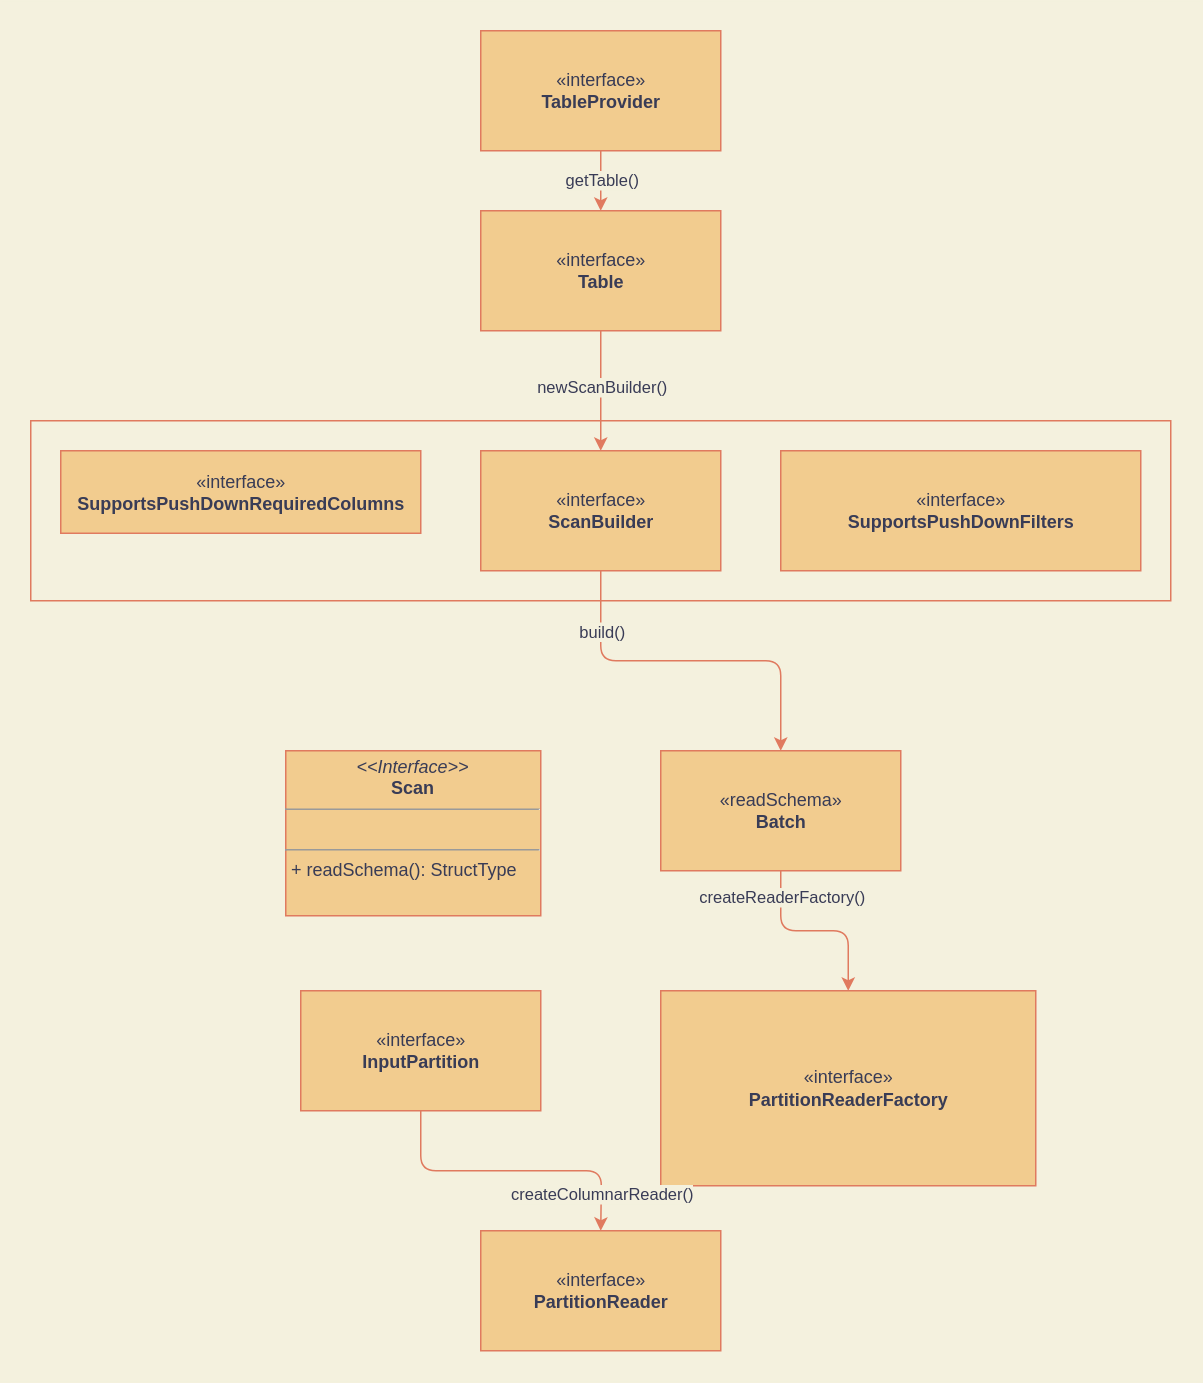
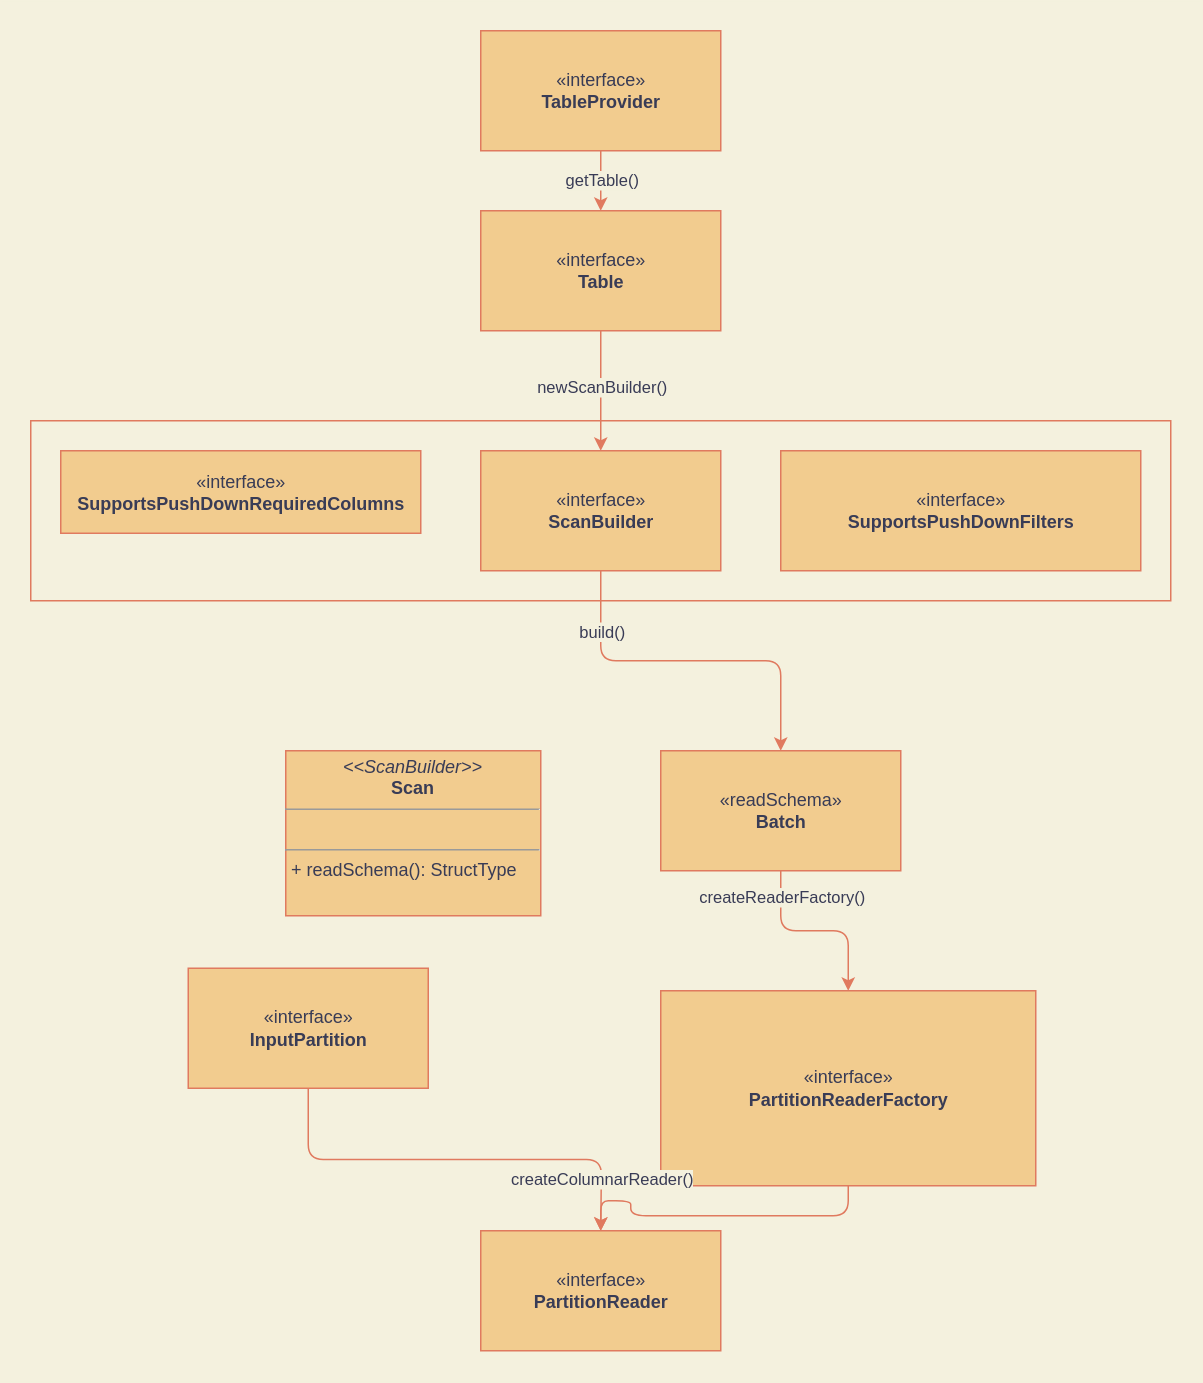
(410, 783) -> (410, 783)
(421, 1051) -> (308, 1028)
none -> (736, 1216)
